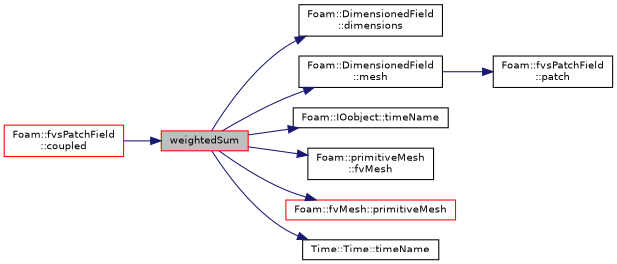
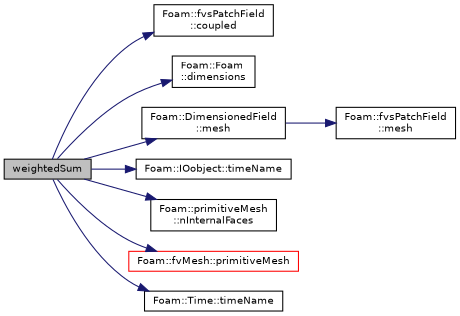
(371, 20) -> (214, 72)
(553, 72) -> (396, 123)
(64, 141) -> (214, 20)
(137, 141) -> (88, 90)
(205, 141) -> (48, 169)
(371, 164) -> (214, 215)
(371, 250) -> (214, 301)
